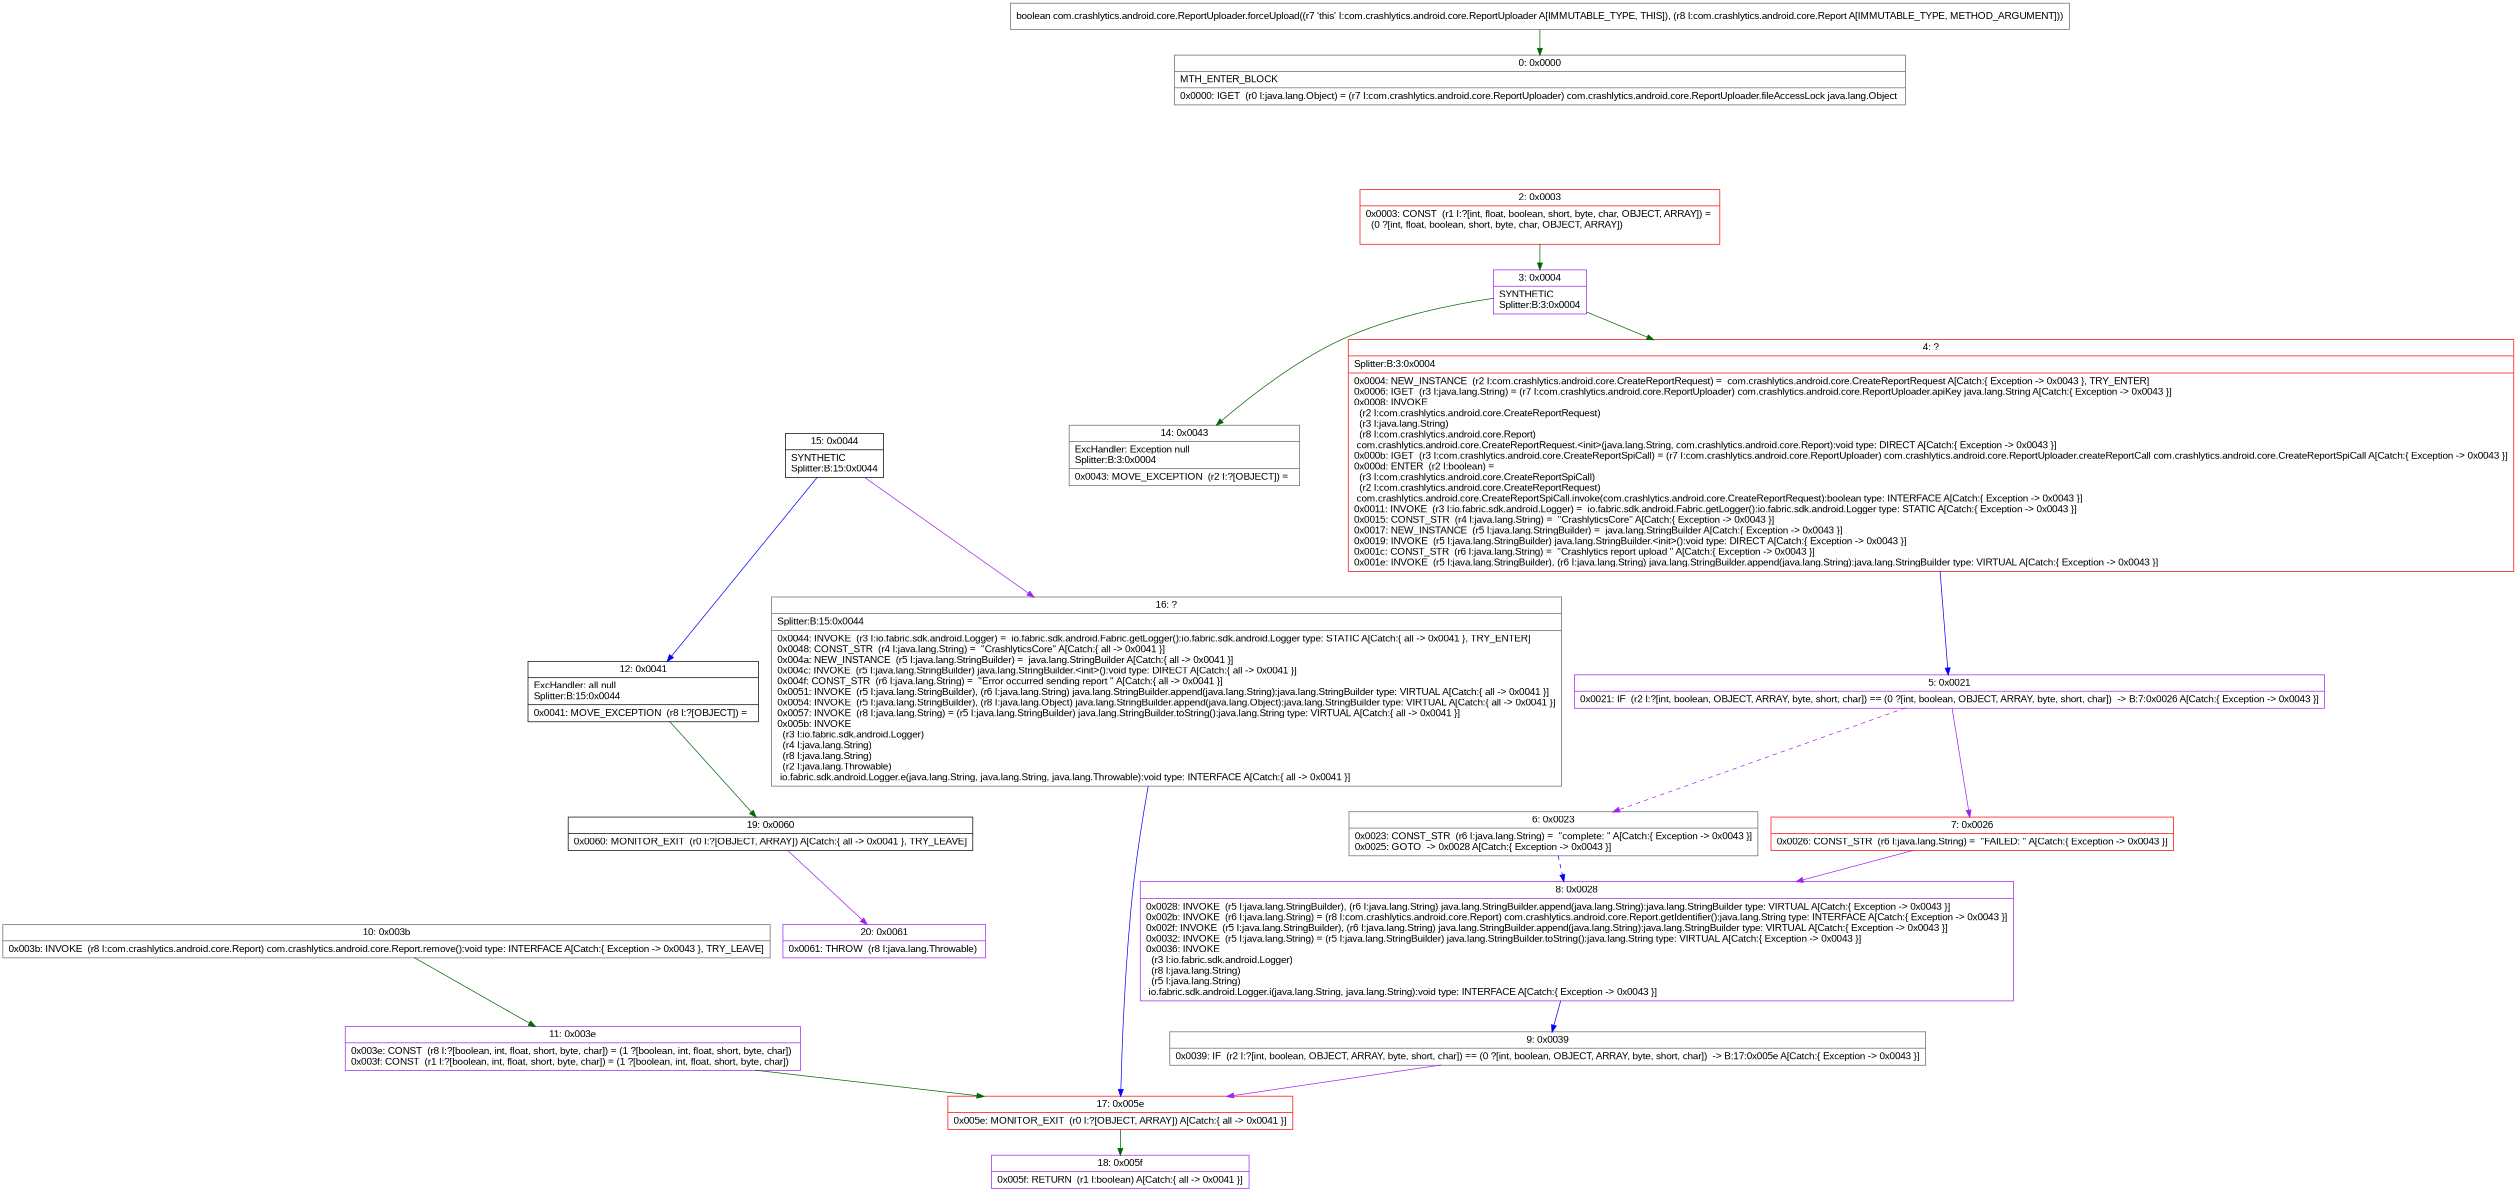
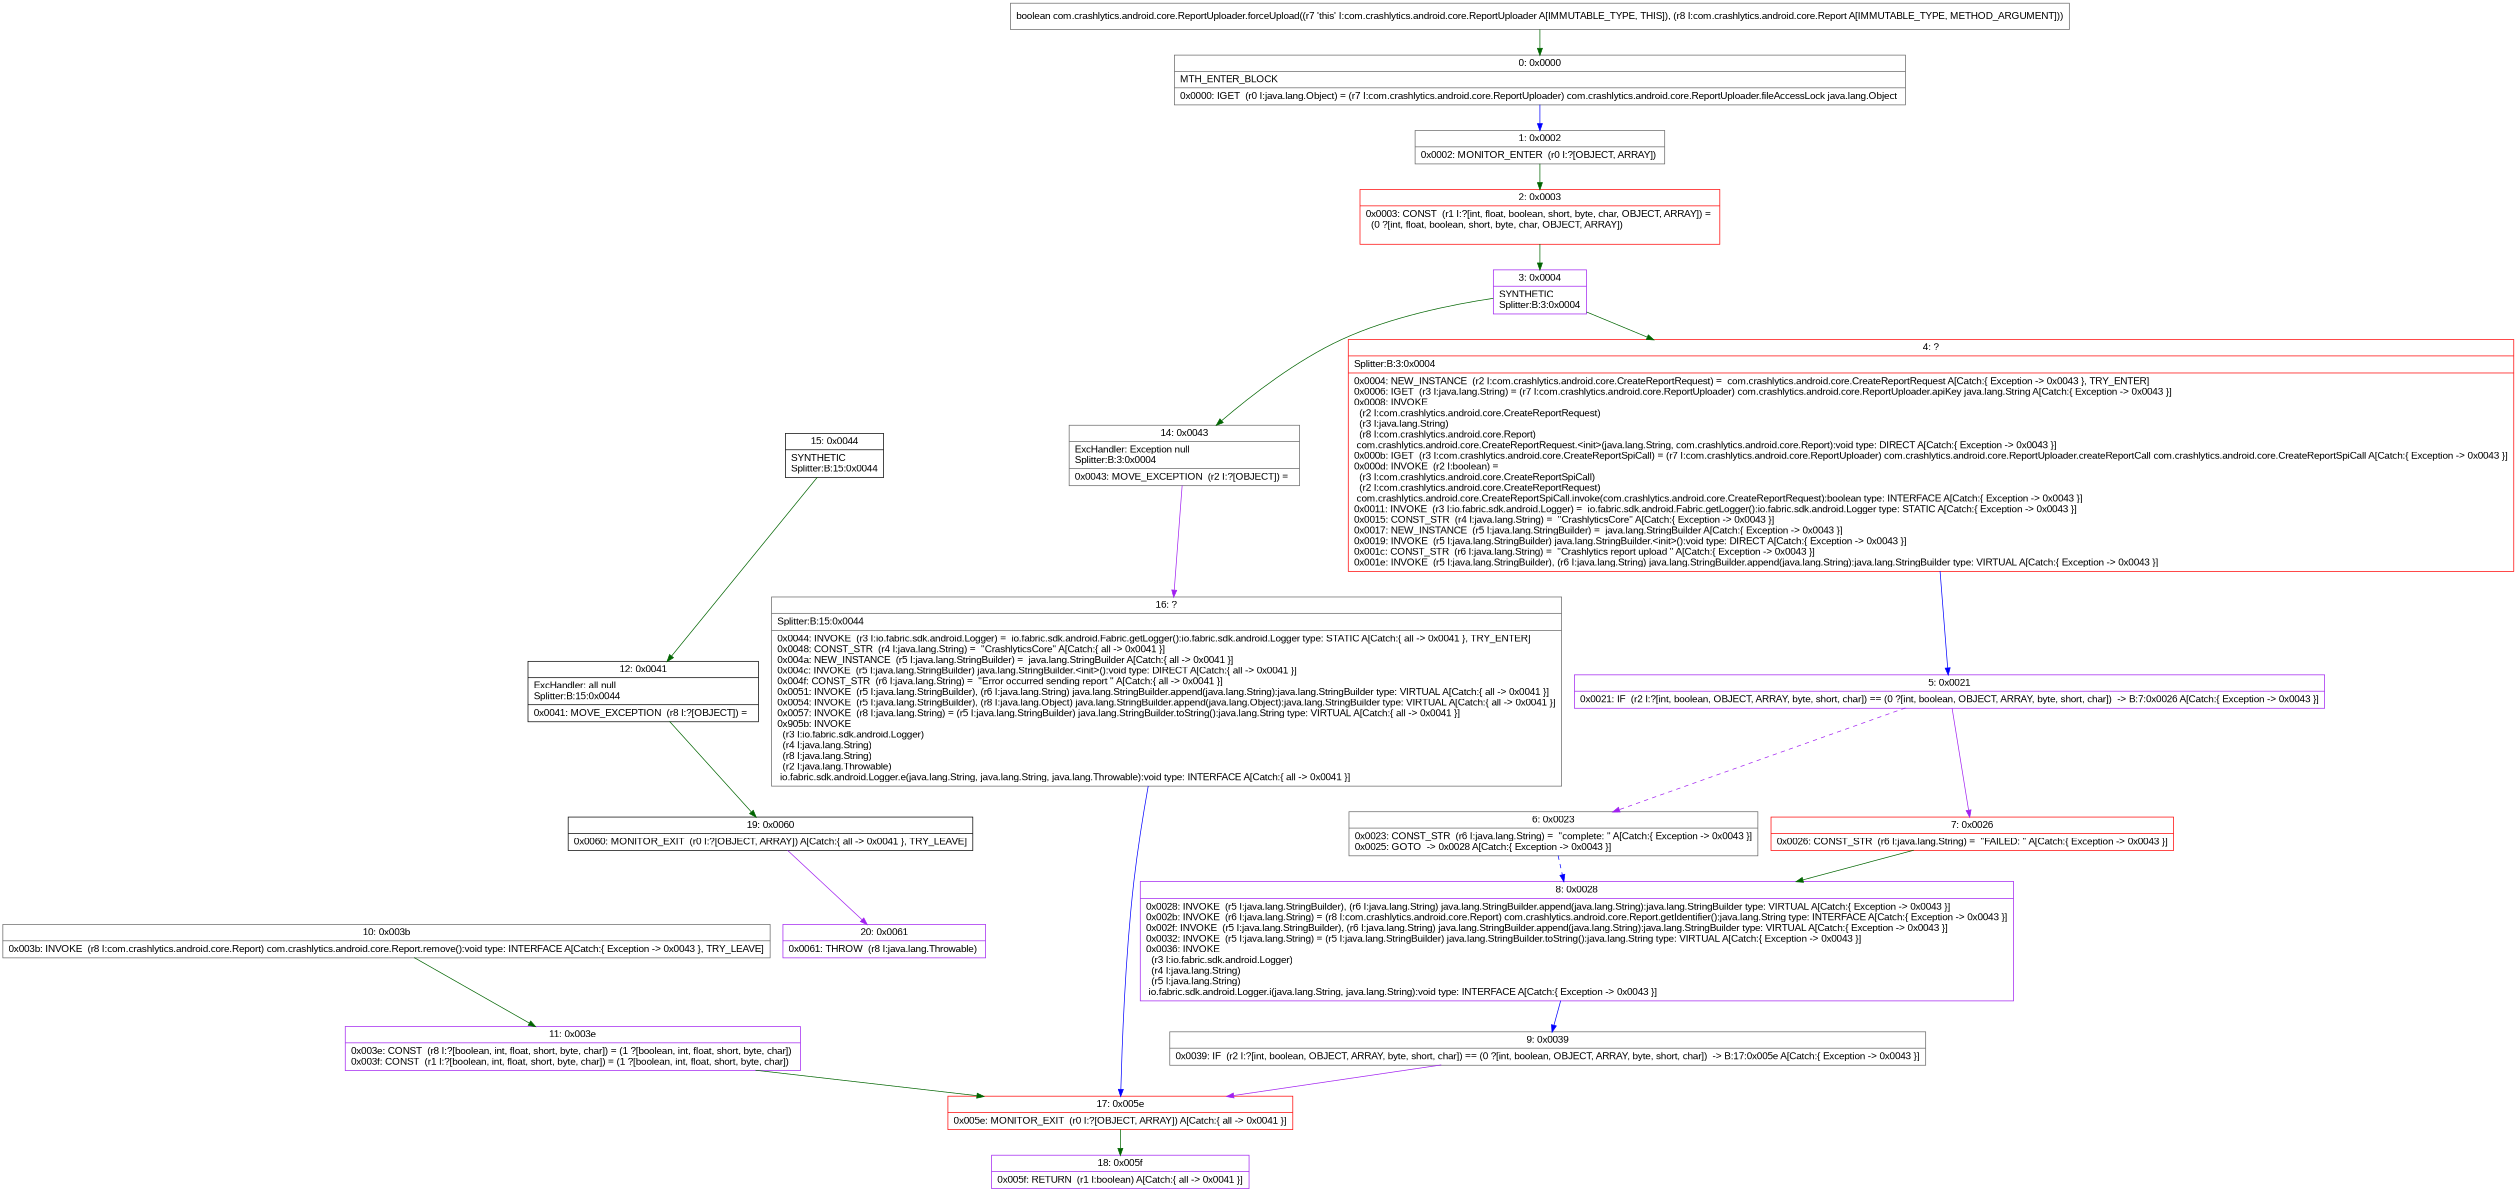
none -> (1540, 147)
(1426, 466) -> (1428, 466)
(946, 535) -> (1178, 538)
(744, 567) -> (744, 567)
(817, 724) -> (817, 724)
(1858, 865) -> (1858, 865)
(1193, 971) -> (1193, 971)
